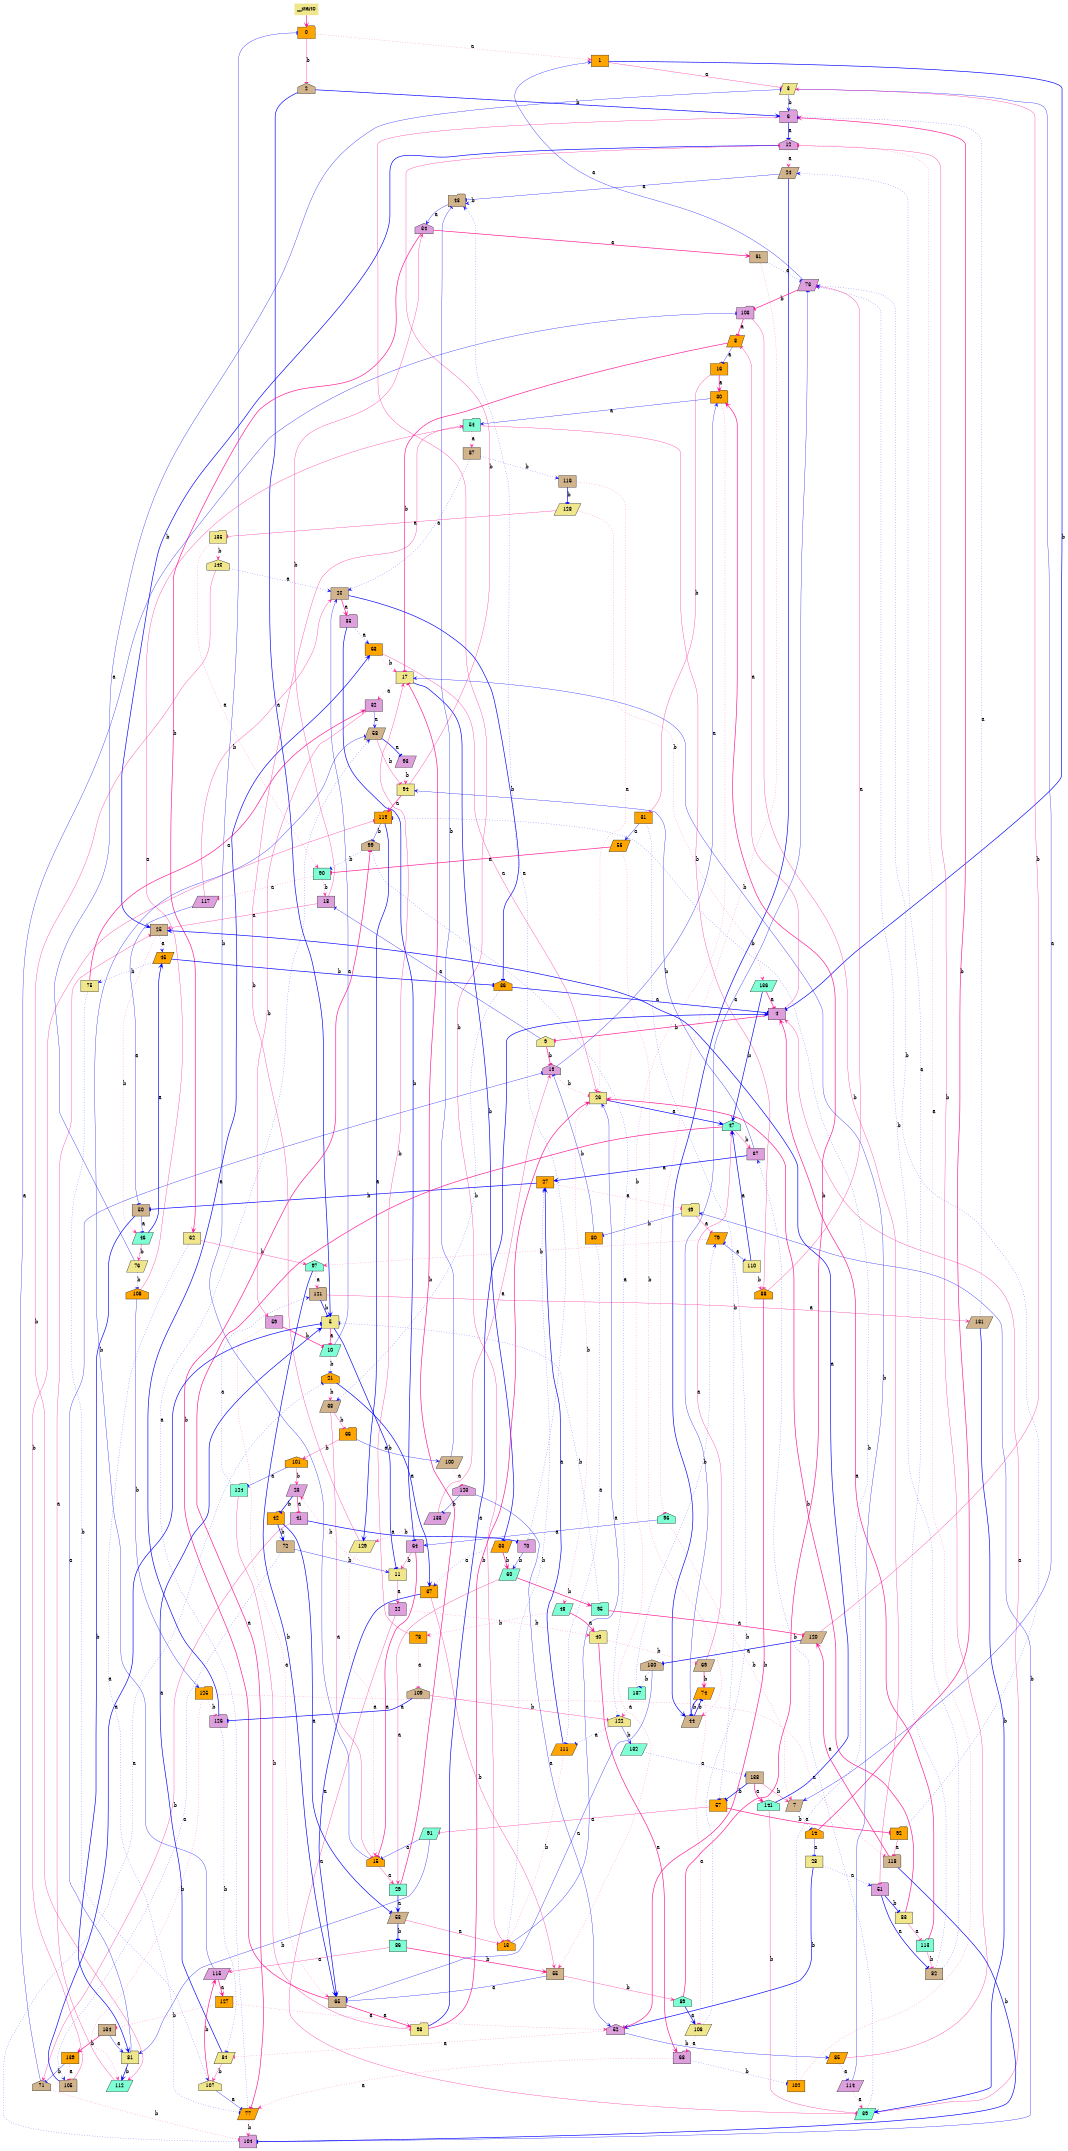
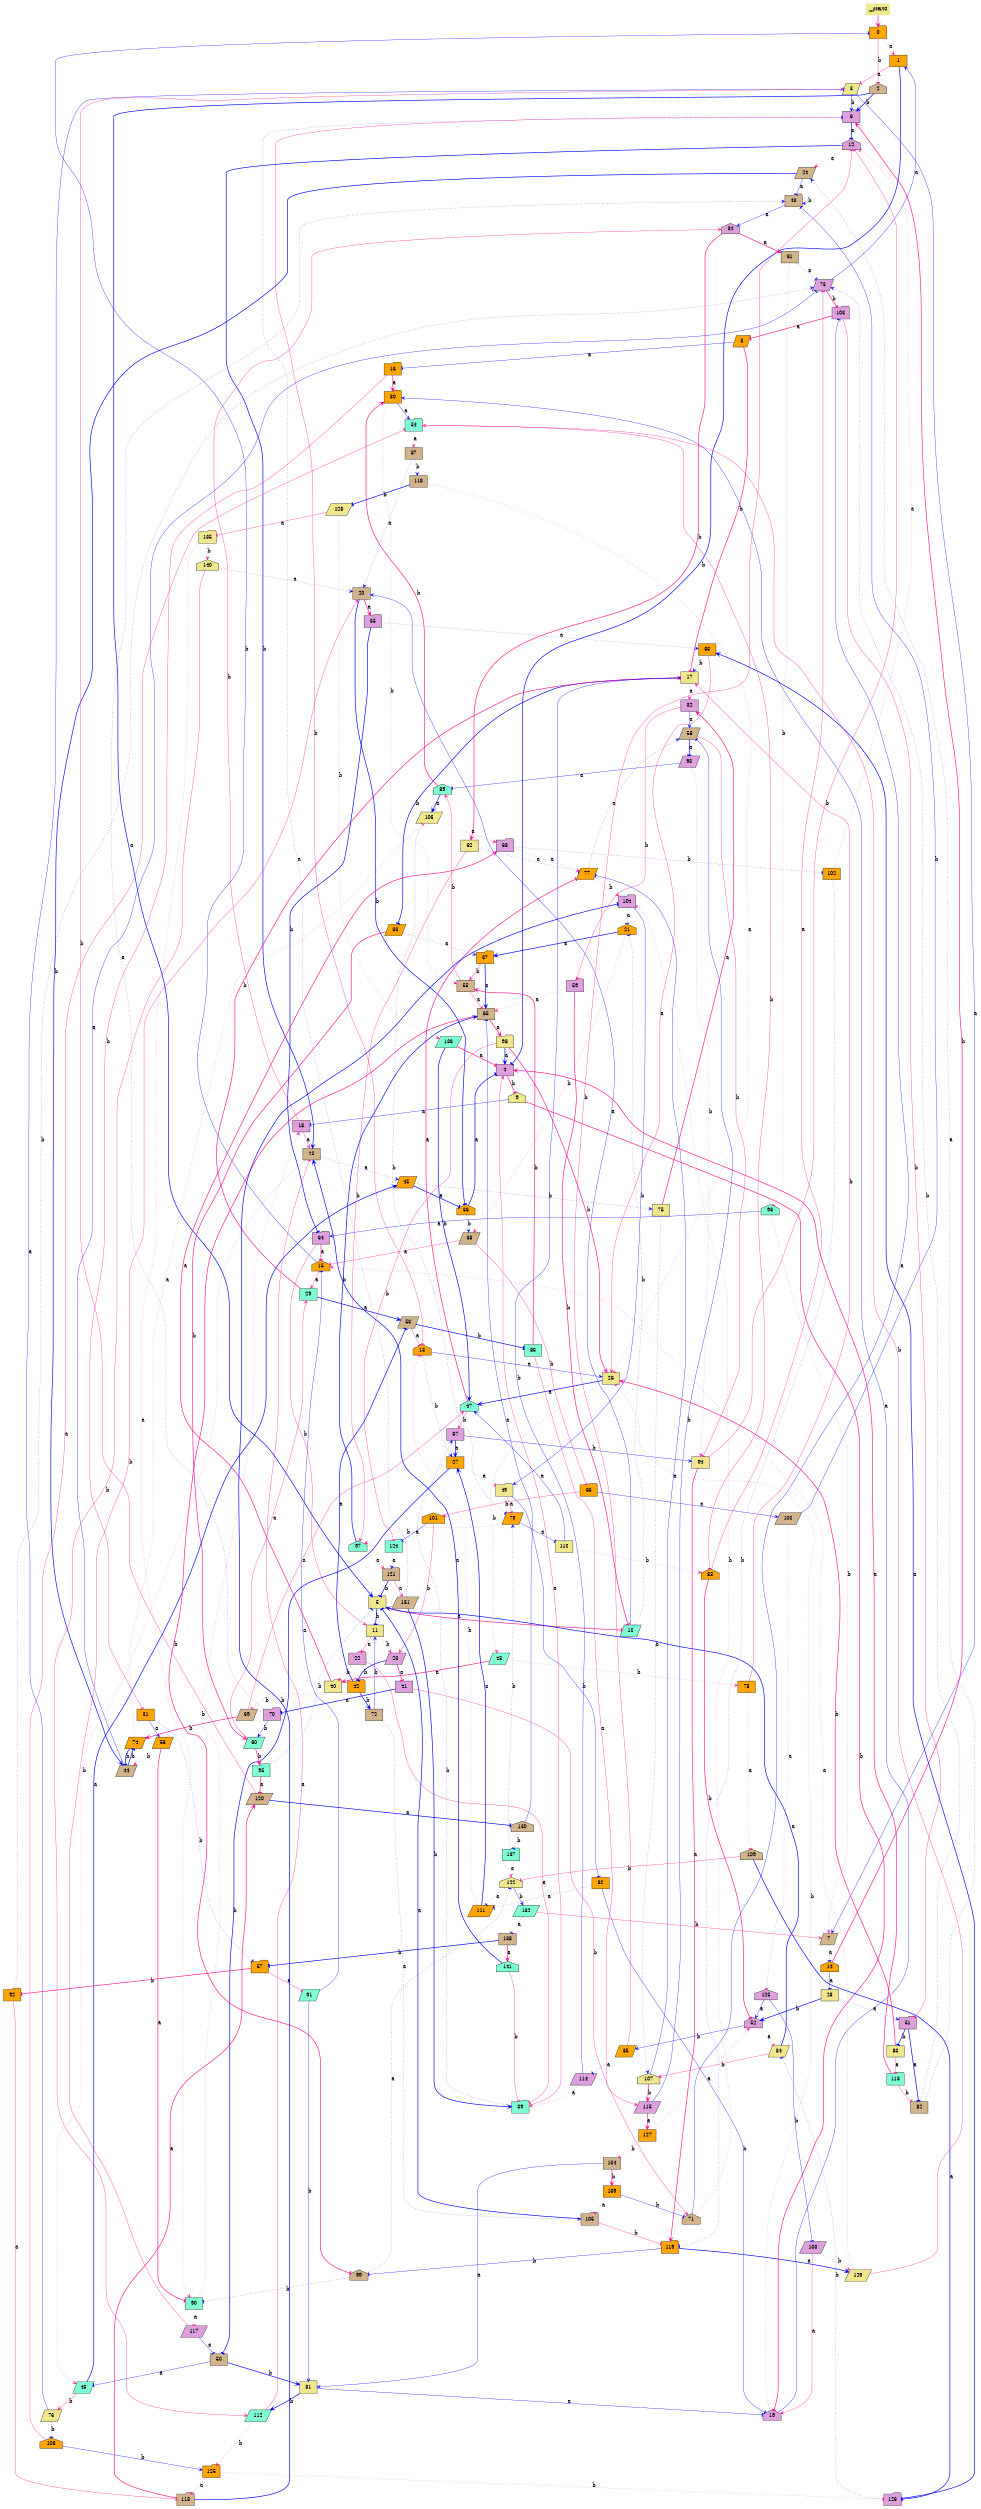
(386, 663) -> (699, 662)
(752, 687) -> none
none -> (567, 776)
(339, 972) -> (441, 1196)
(742, 1197) -> (536, 1473)
(774, 1792) -> (677, 1925)
(273, 1804) -> (391, 1276)
(174, 1904) -> (236, 2442)
(453, 1991) -> (475, 999)
(865, 2114) -> (520, 2107)
